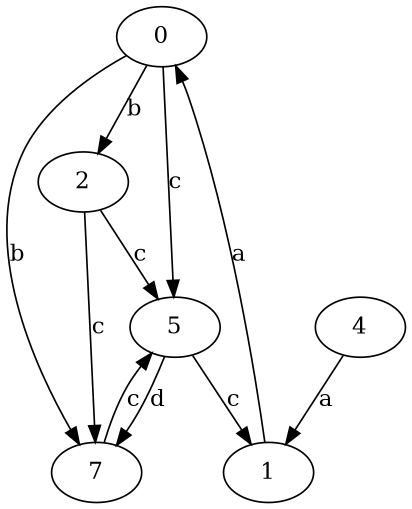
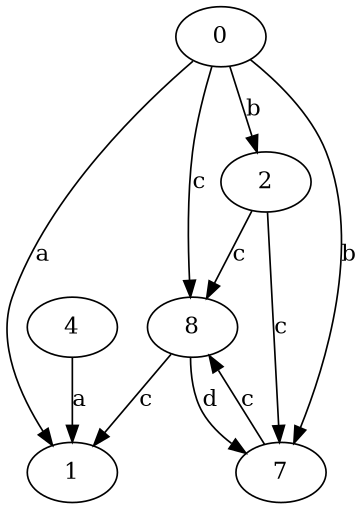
(232, 260) -> (47, 226)
(175, 327) -> (193, 327)
